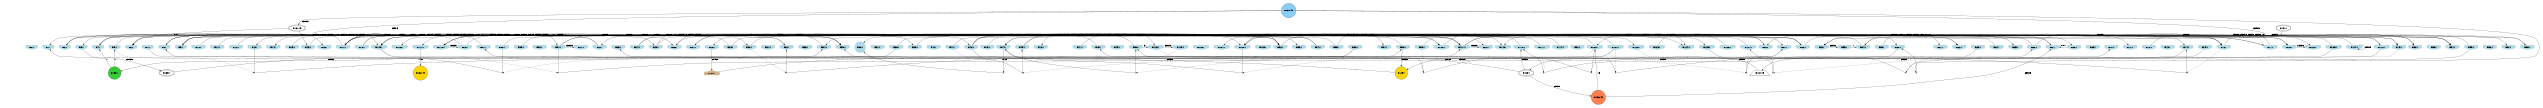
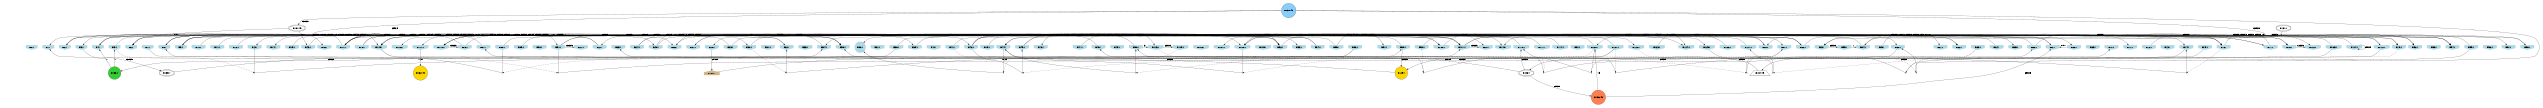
(357, 35) -> (356, 35)
